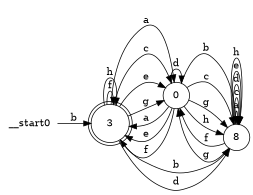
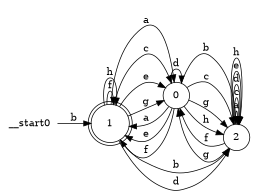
(110, 123) -> (110, 123)
(237, 137) -> (237, 137)
